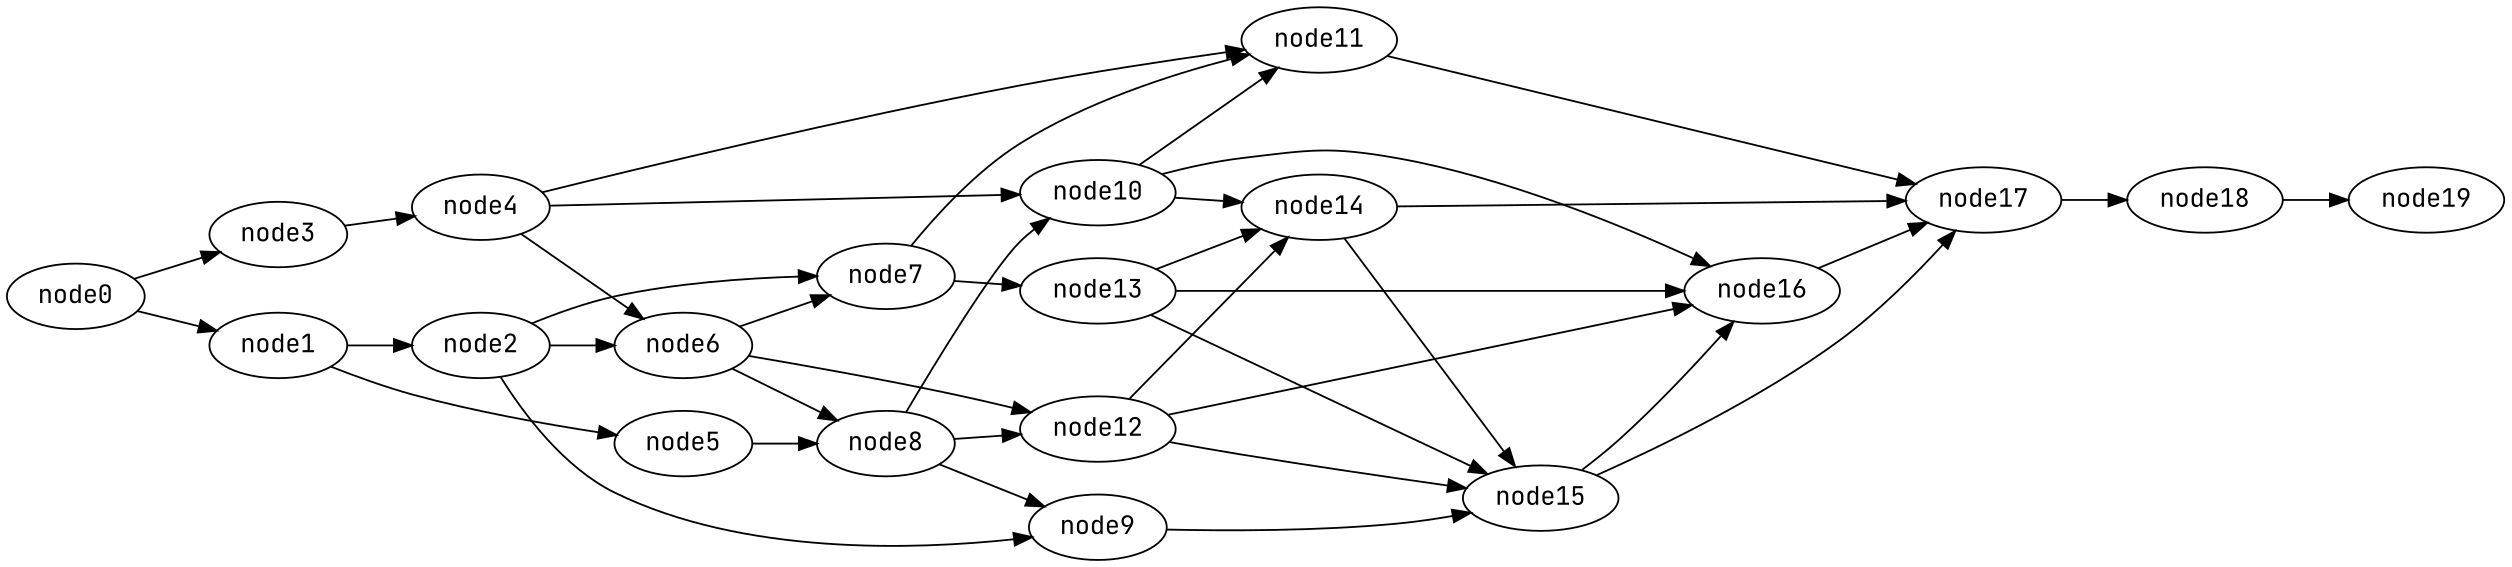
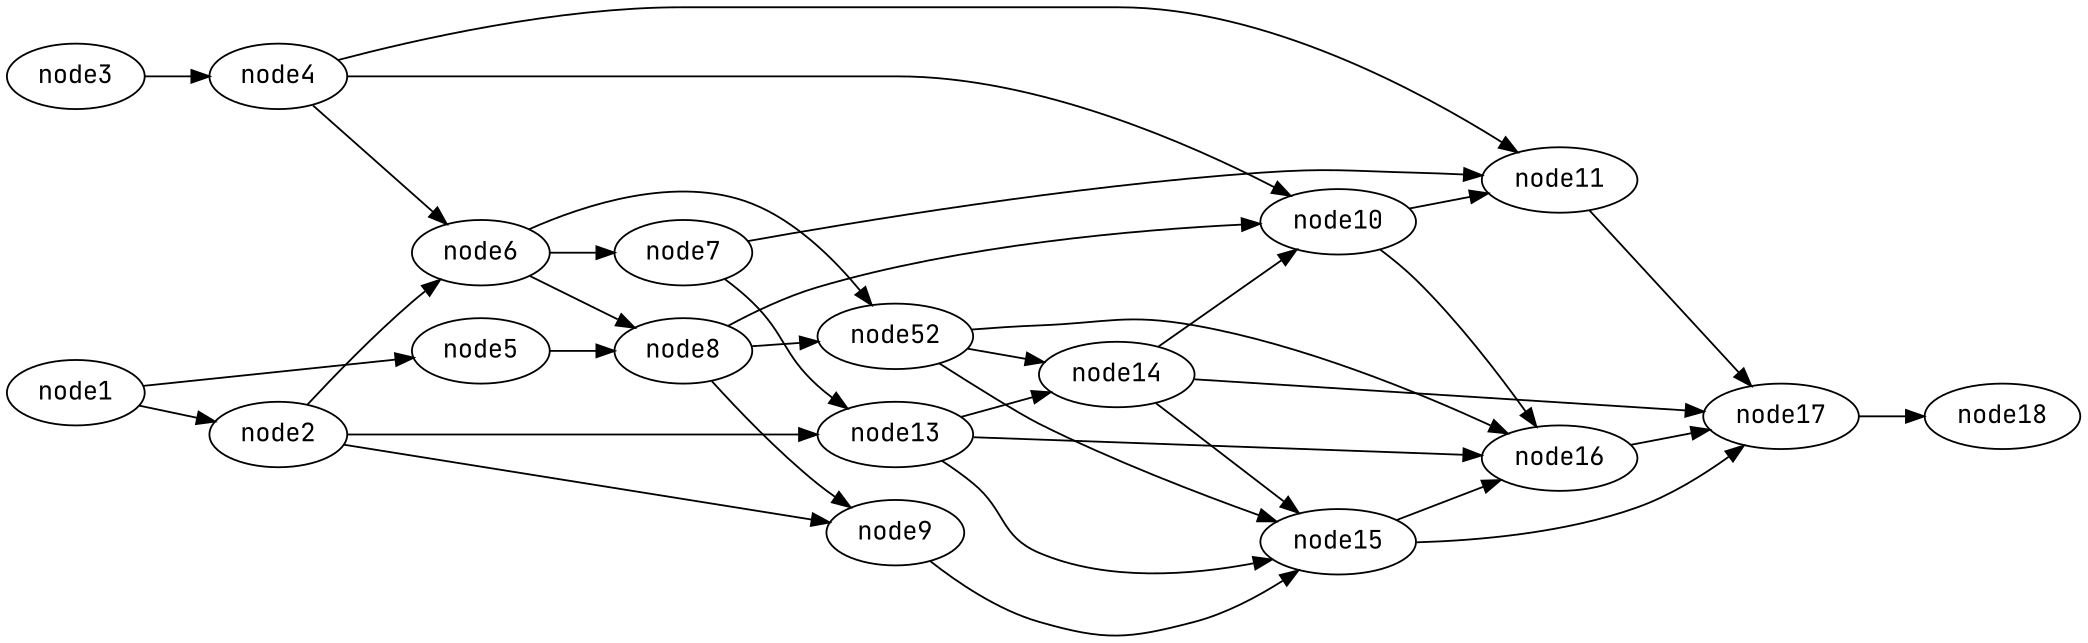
(1199, 199) -> (1220, 303)
(2426, 200) -> none
(663, 288) -> (573, 435)
(76, 296) -> none
(1098, 429) -> (895, 336)
